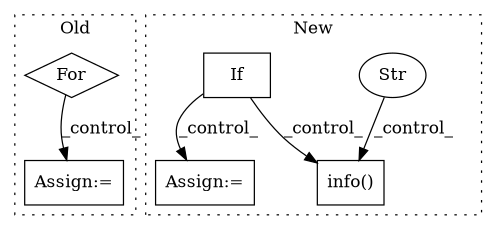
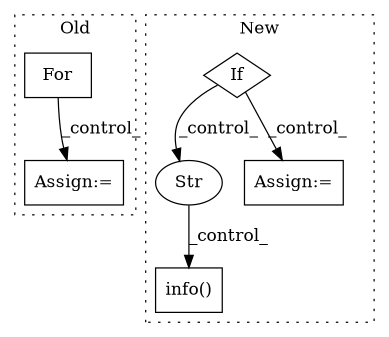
(72, 75) -> (58, 75)
(237, 75) -> (237, 75)
(276, 130) -> (185, 110)
